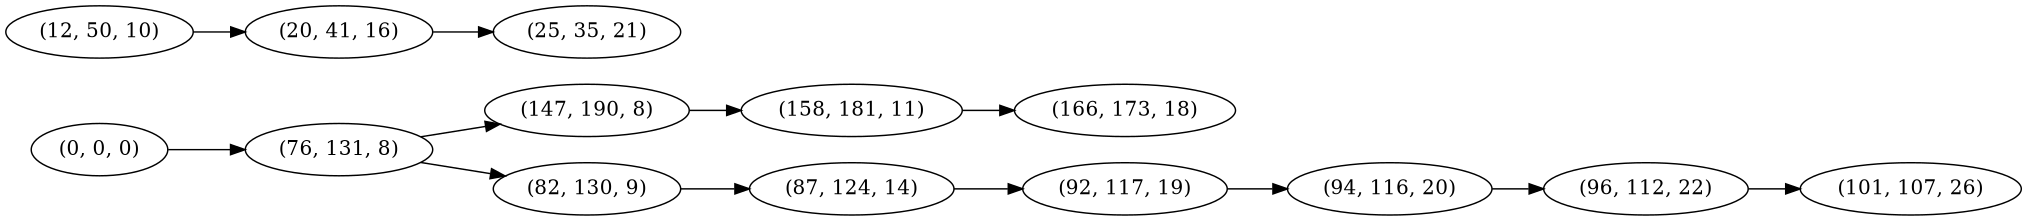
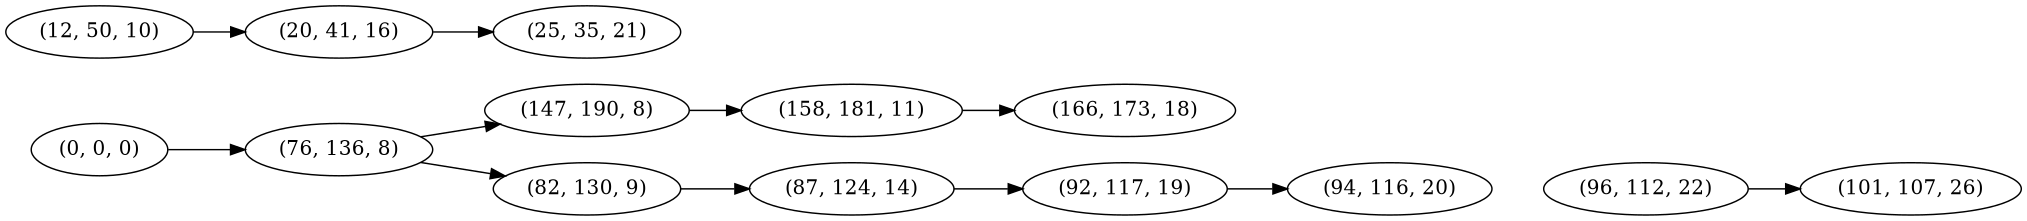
(339, 150) -> (339, 150)
(1510, 189) -> none
